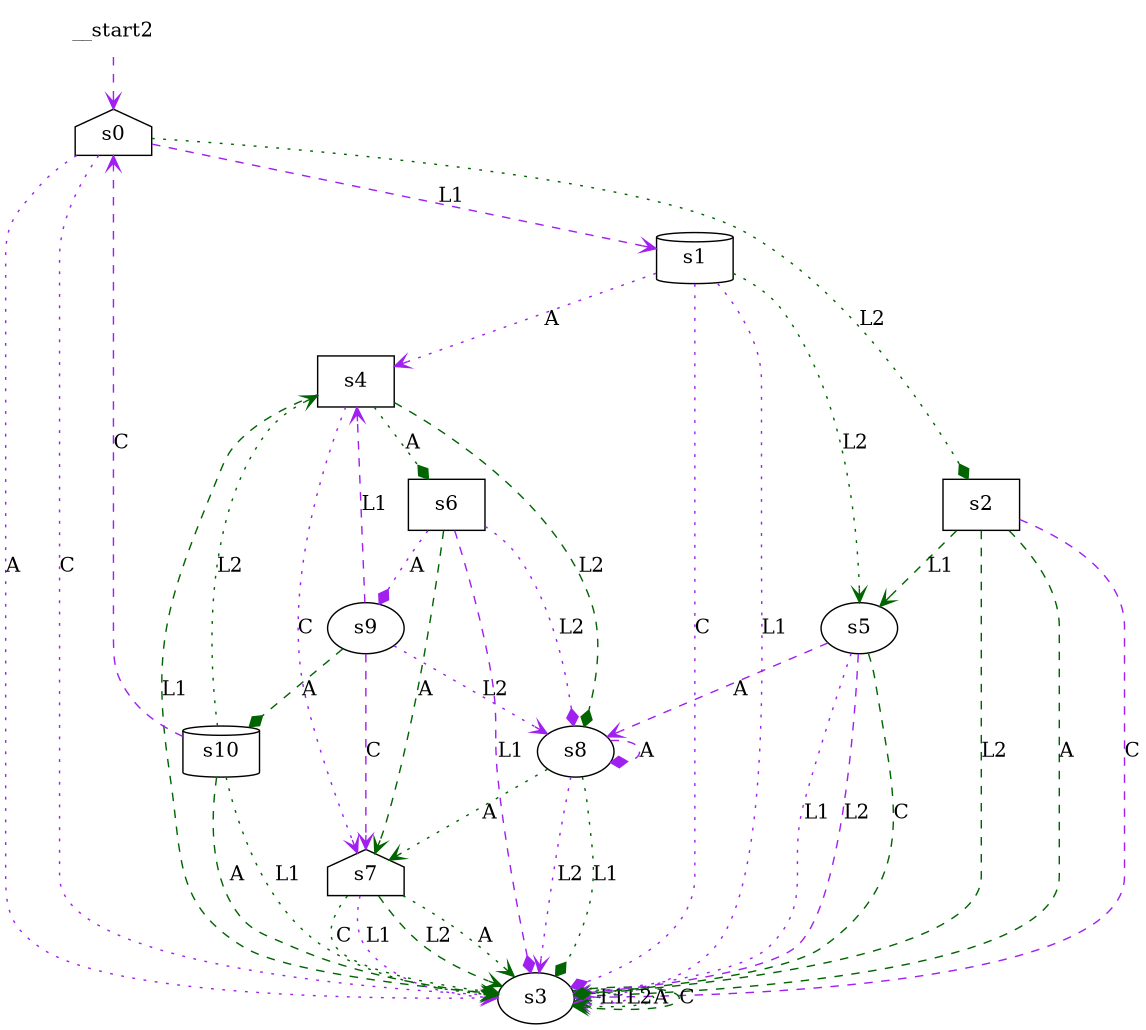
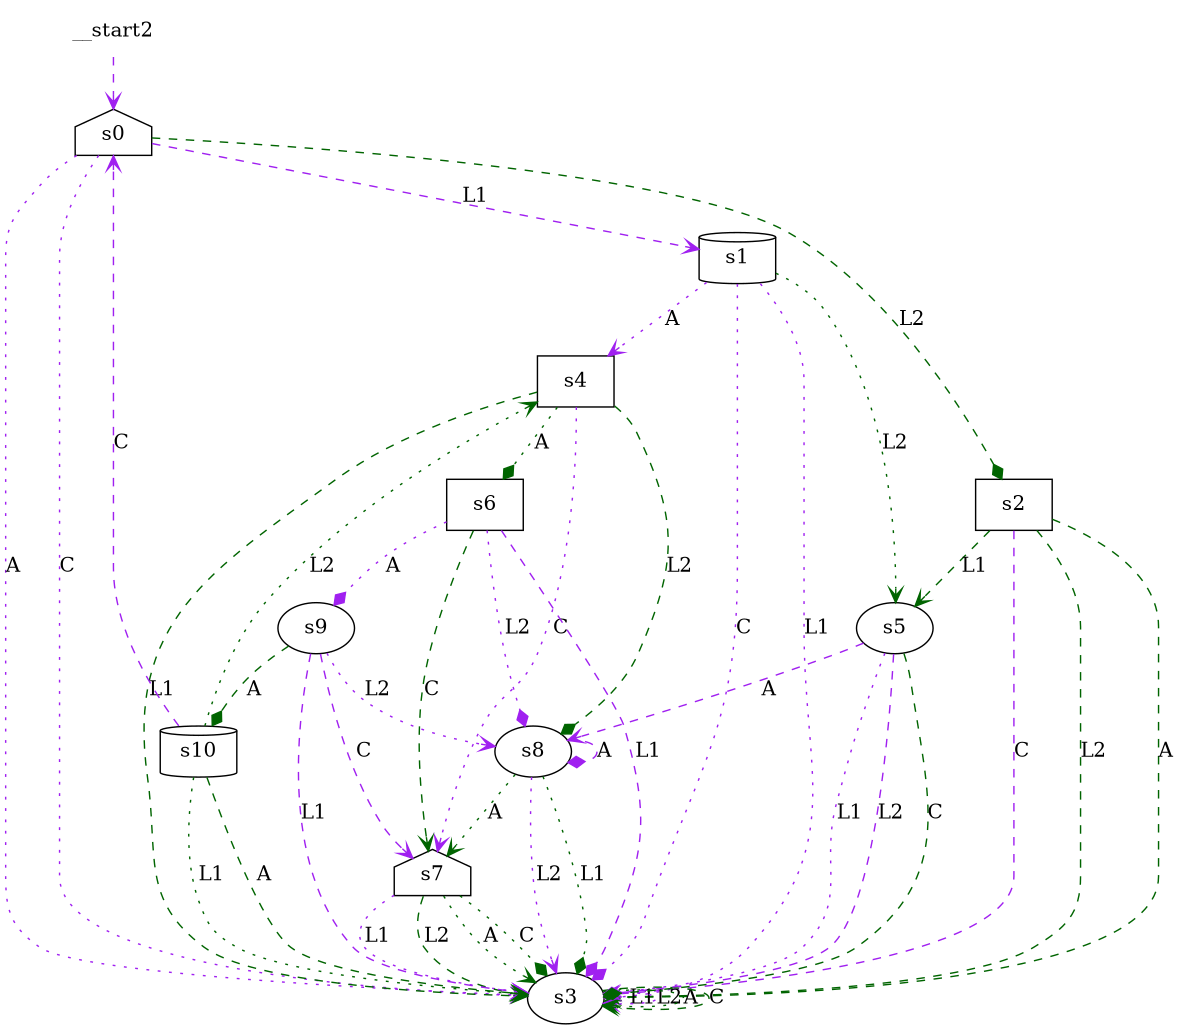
(610, 191) -> (629, 187)
(361, 512) -> (319, 888)
(425, 690) -> (432, 690)
